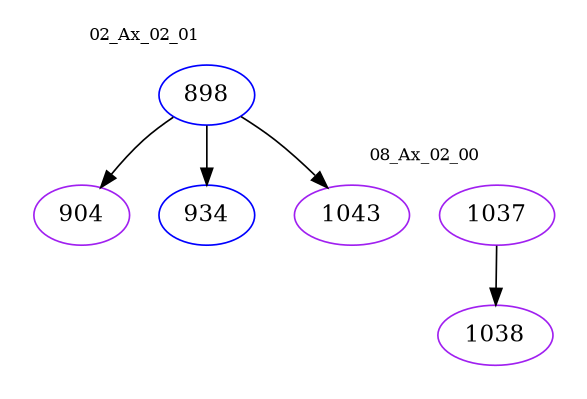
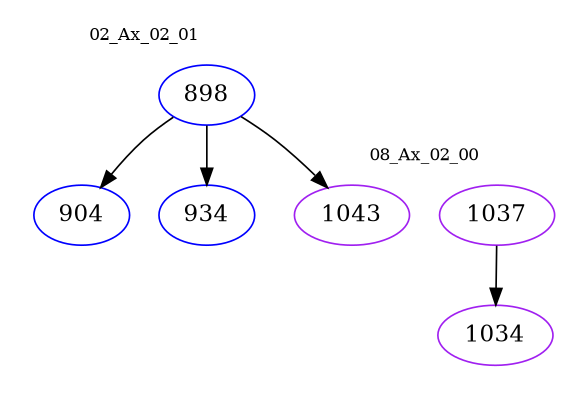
(82, 215) -> (82, 215)
(495, 335) -> (495, 335)
